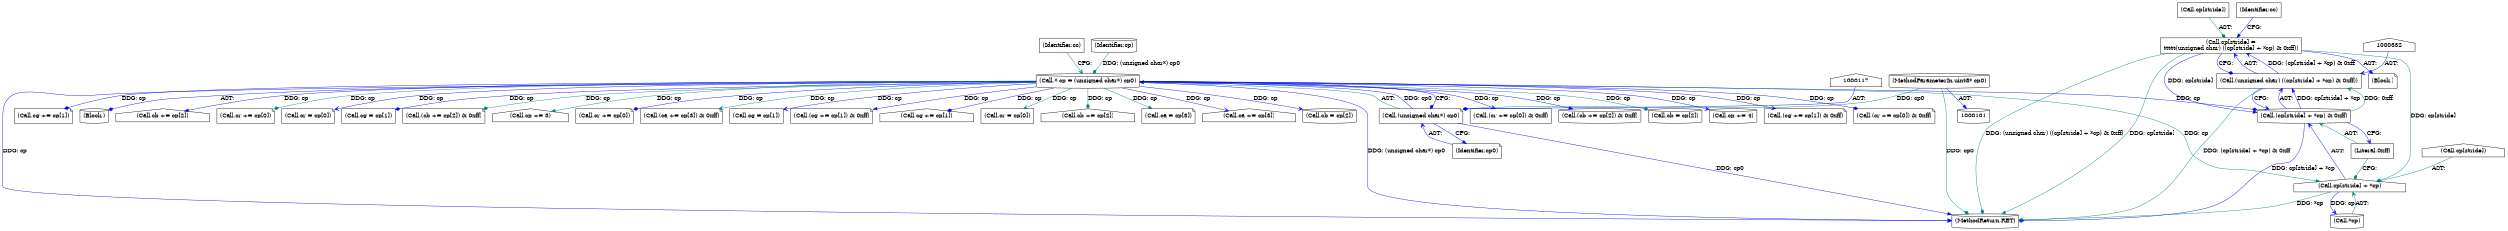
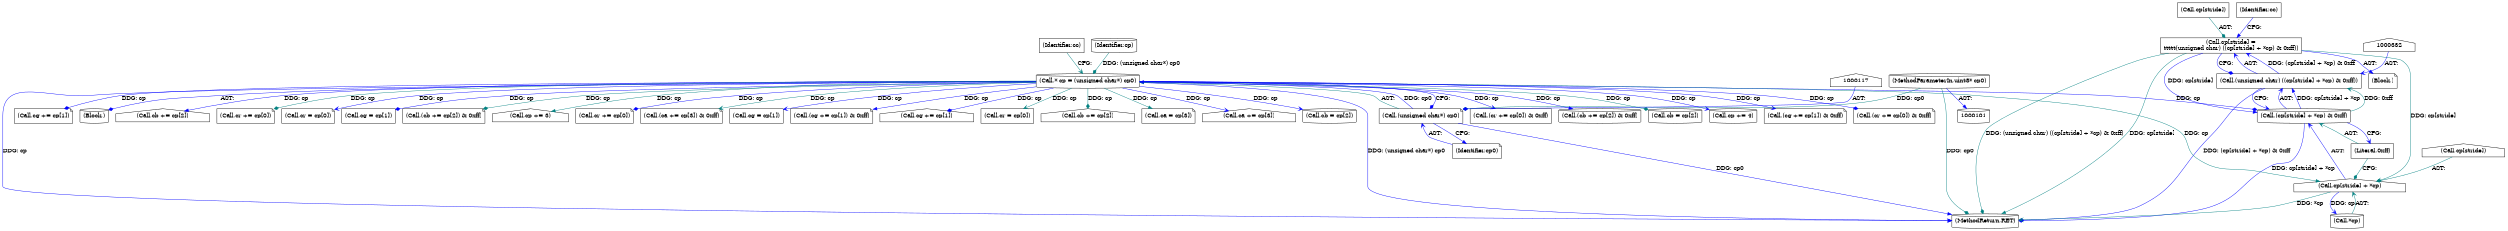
(2164, 191) -> (2164, 191)
